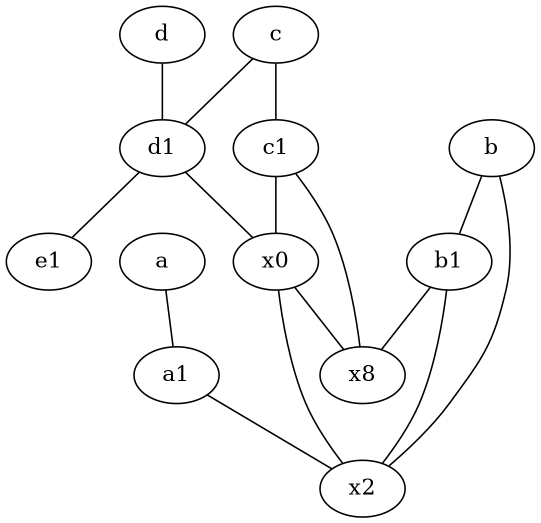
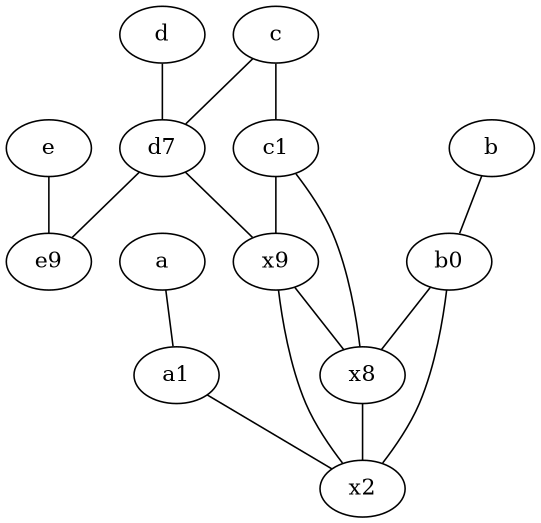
none -> (49, 148)
(162, 148) -> (162, 148)
(49, 262) -> (49, 262)
(276, 262) -> (276, 262)
(449, 262) -> (449, 262)
(491, 338) -> (363, 432)
